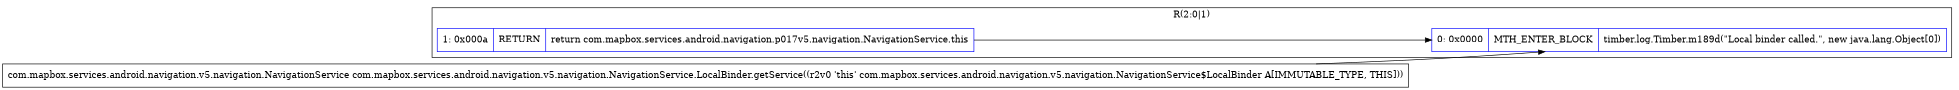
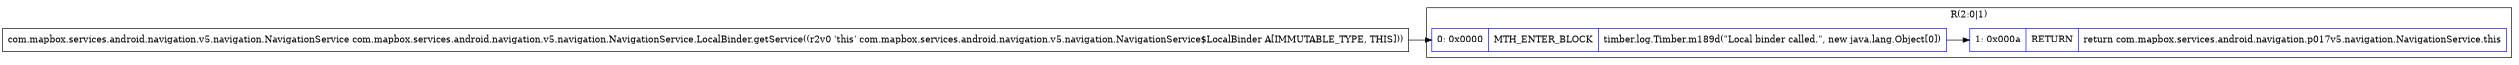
(1200, 40) -> (1955, 40)
